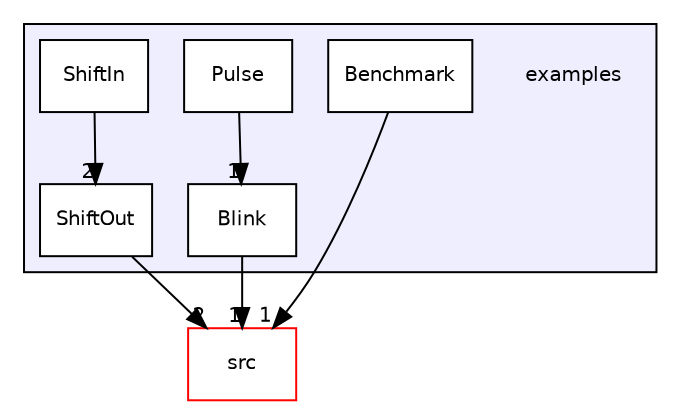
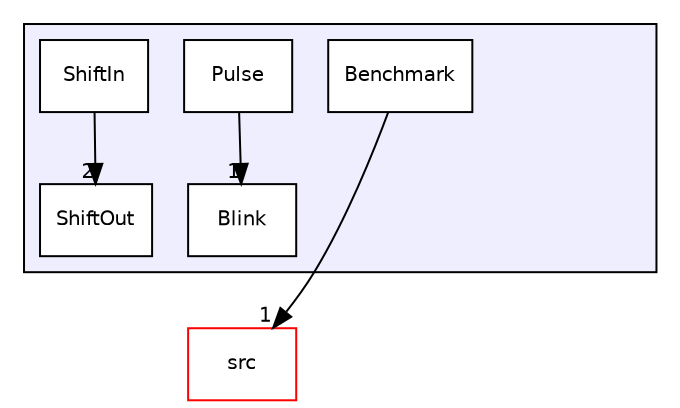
(574, 76) -> none
(162, 285) -> none
(242, 285) -> none
